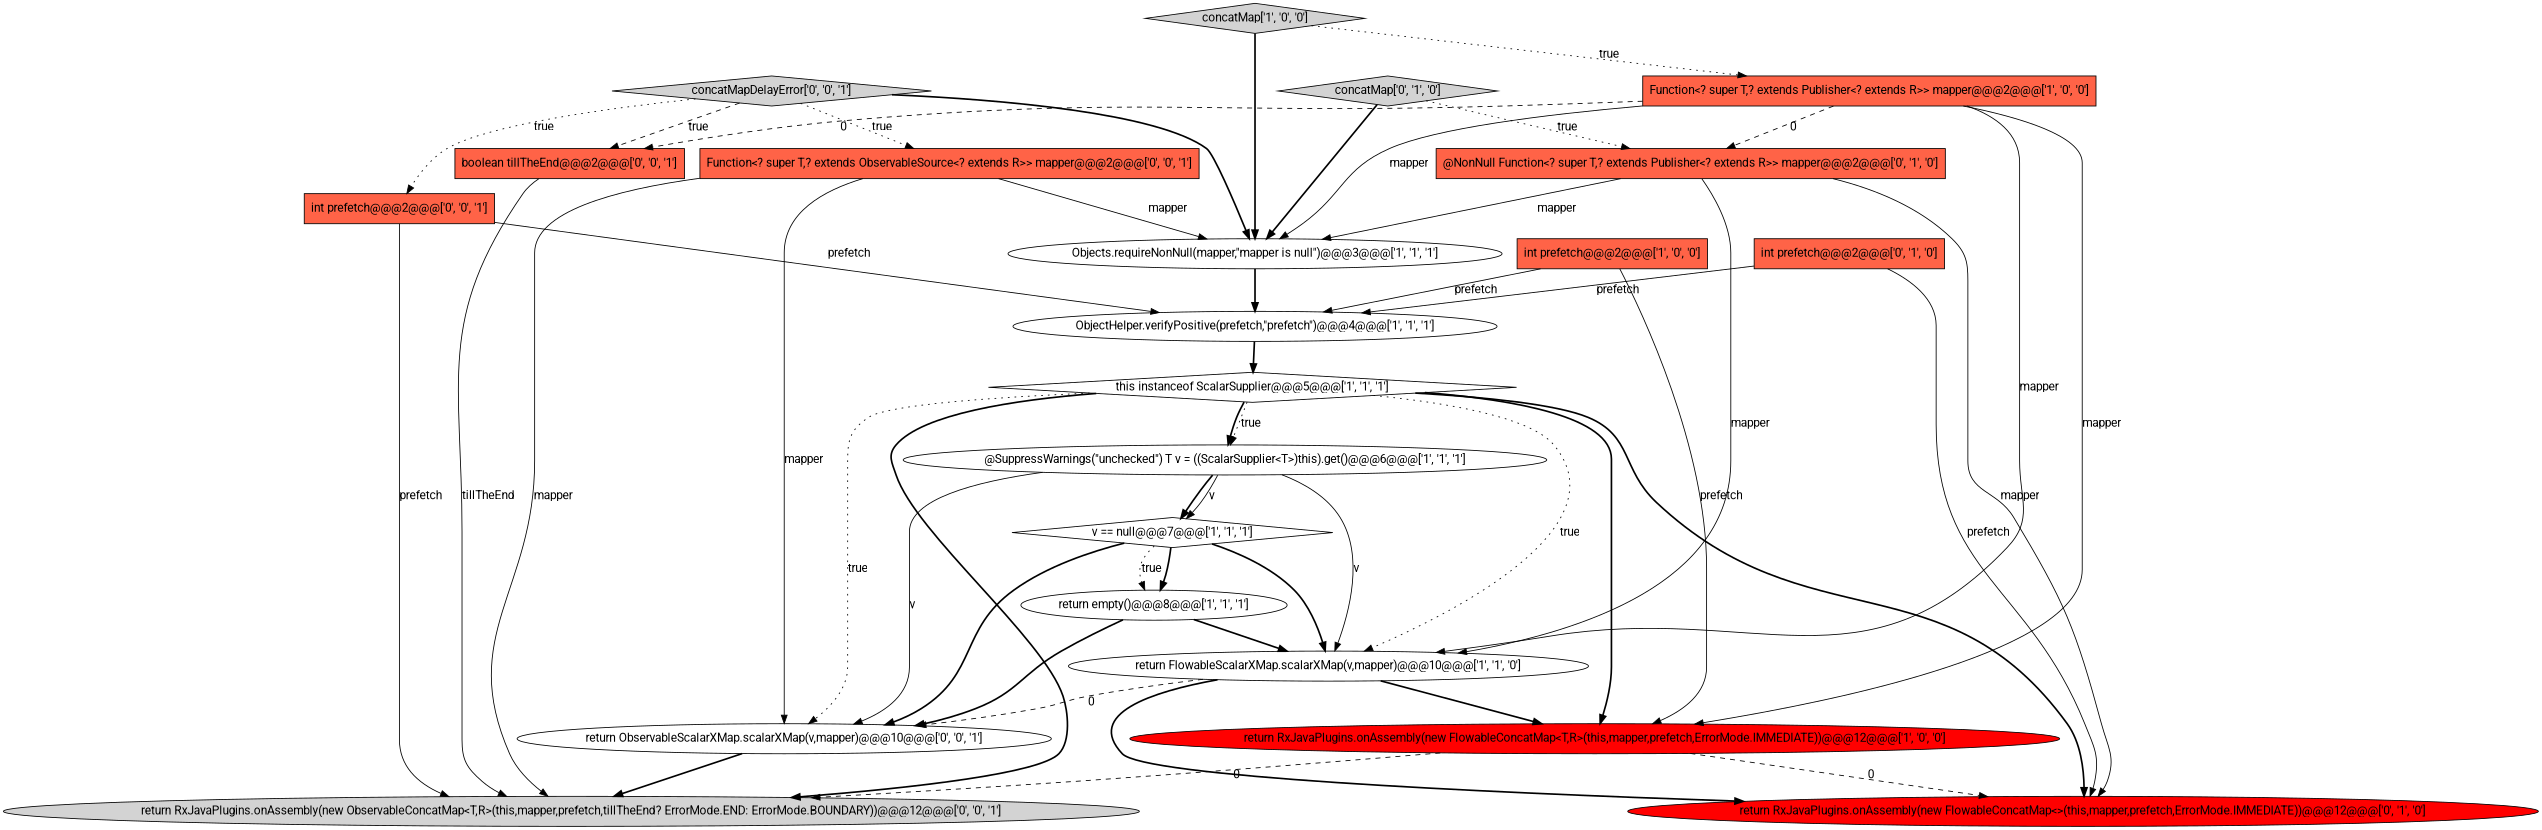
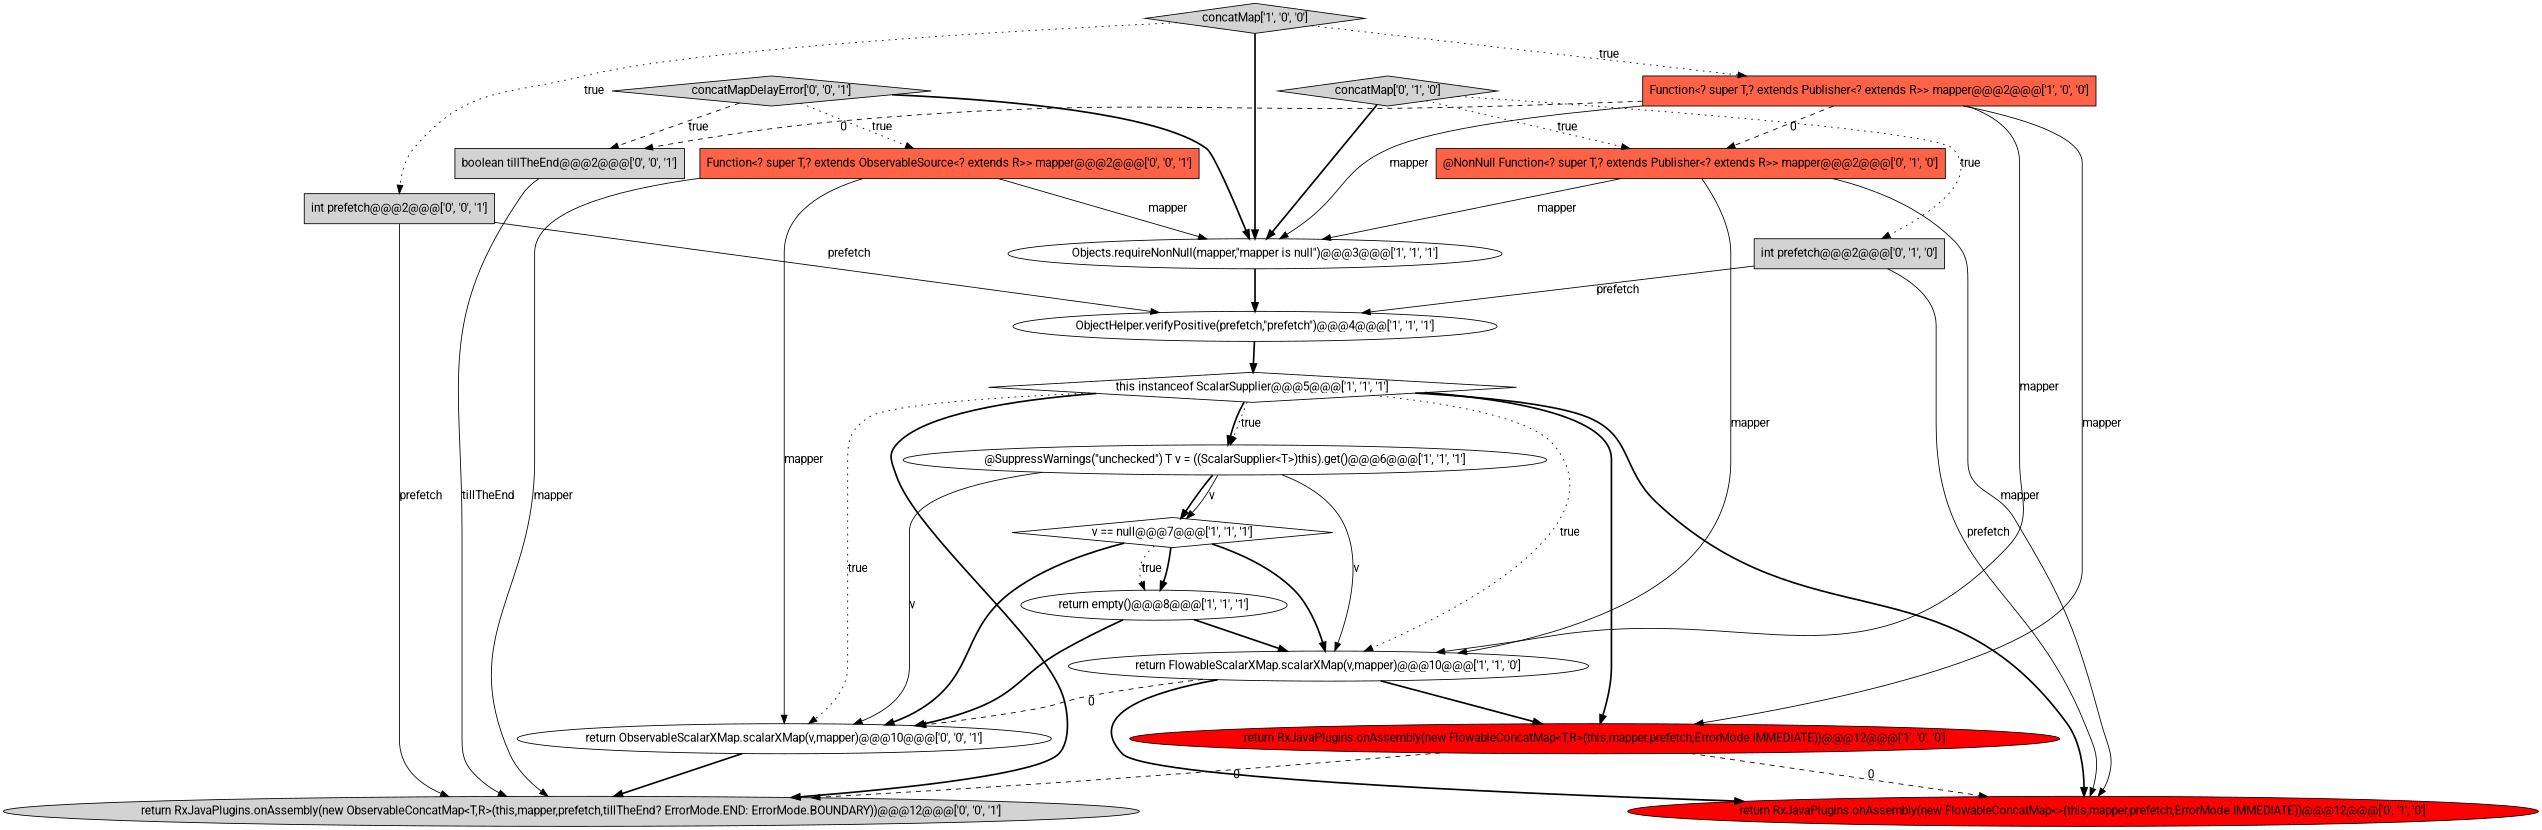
(544, 120) -> (765, 50)
none -> (1768, 121)
(570, 164) -> (570, 164)
(399, 209) -> (399, 209)
(1612, 254) -> none
(1849, 254) -> (1849, 254)
